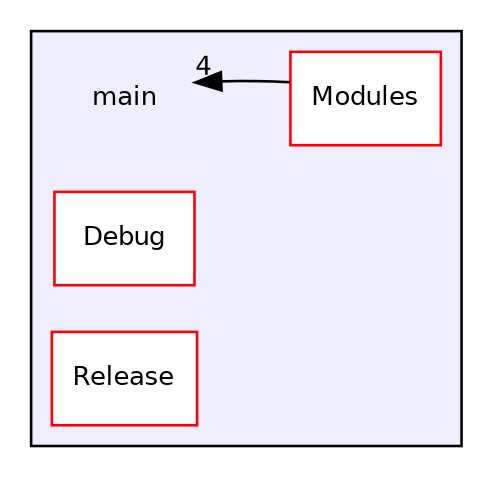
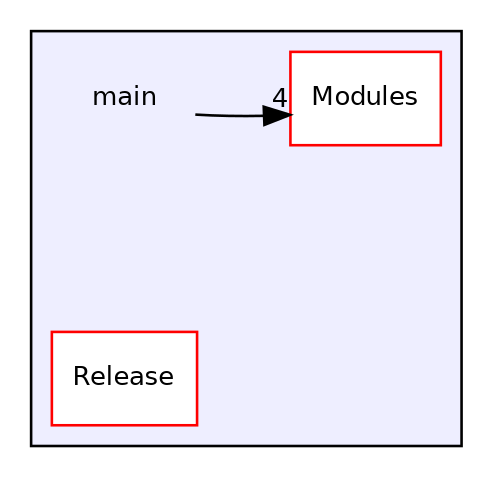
(256, 81) -> (229, 116)
(124, 239) -> none
